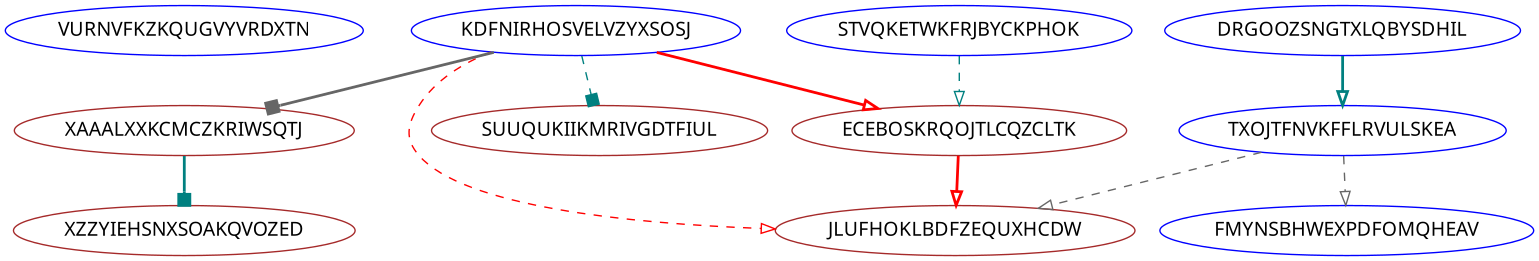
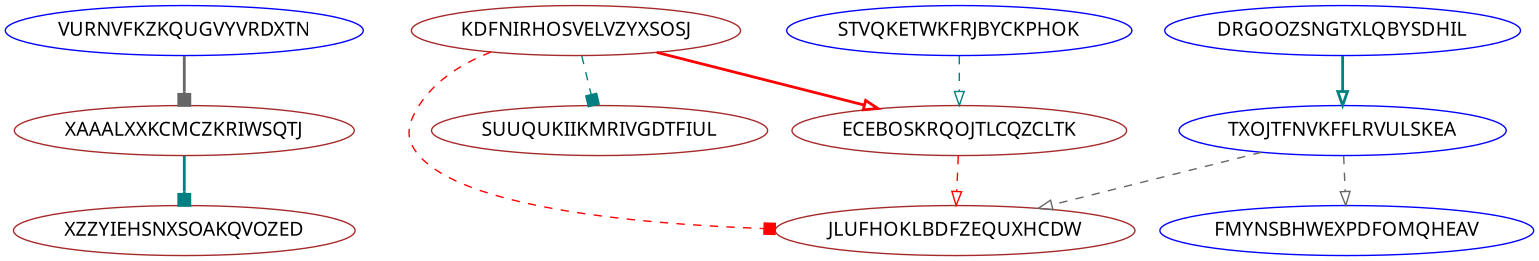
(576, 31) -> (576, 31)
(387, 79) -> (184, 74)
(958, 174) -> (958, 174)
(512, 200) -> (512, 200)
